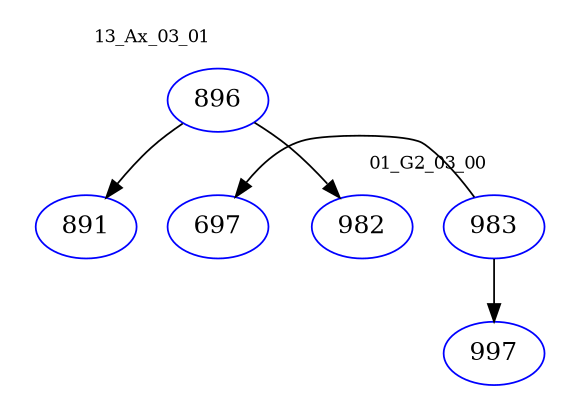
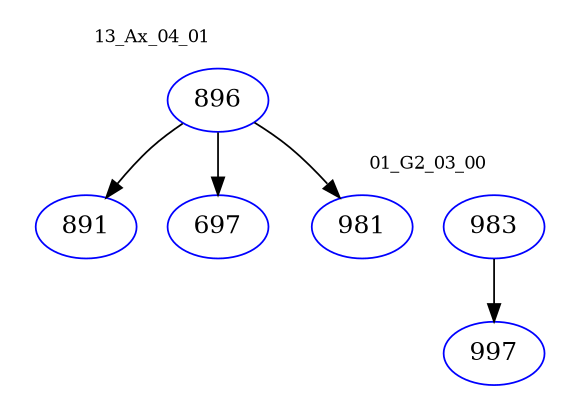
(152, 38) -> (152, 38)
(365, 136) -> (218, 155)
(362, 227) -> (362, 227)
